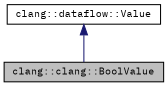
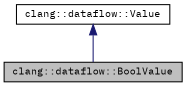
(84, 72) -> (93, 72)
